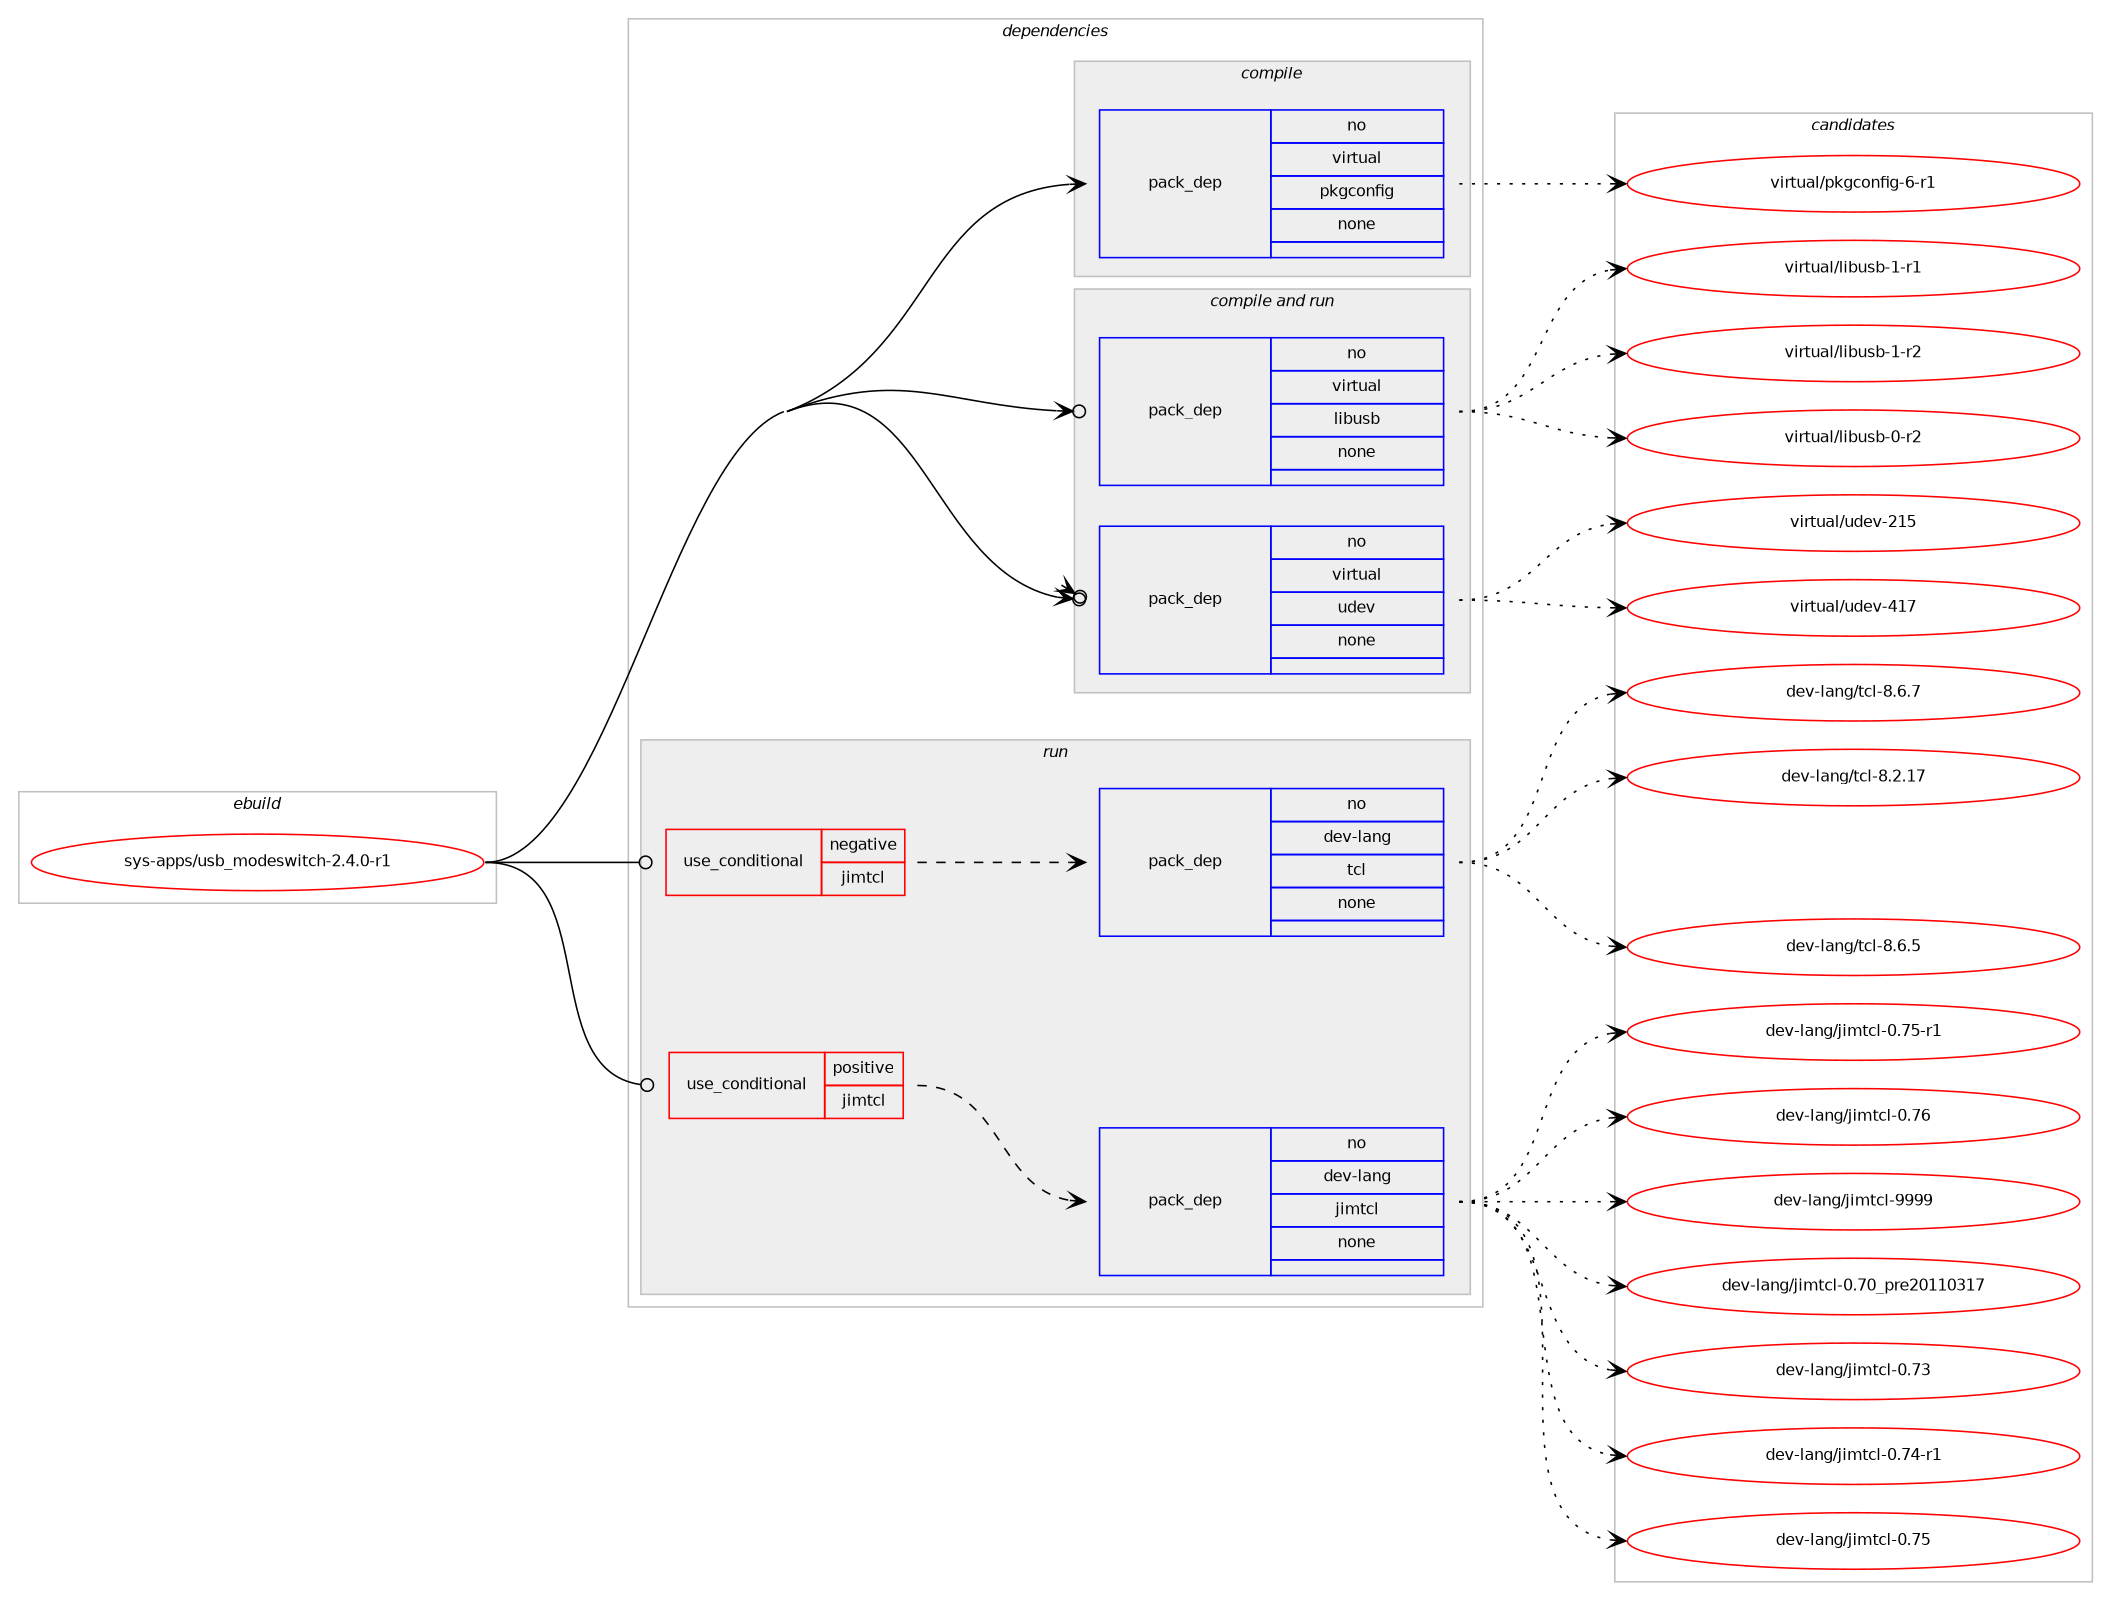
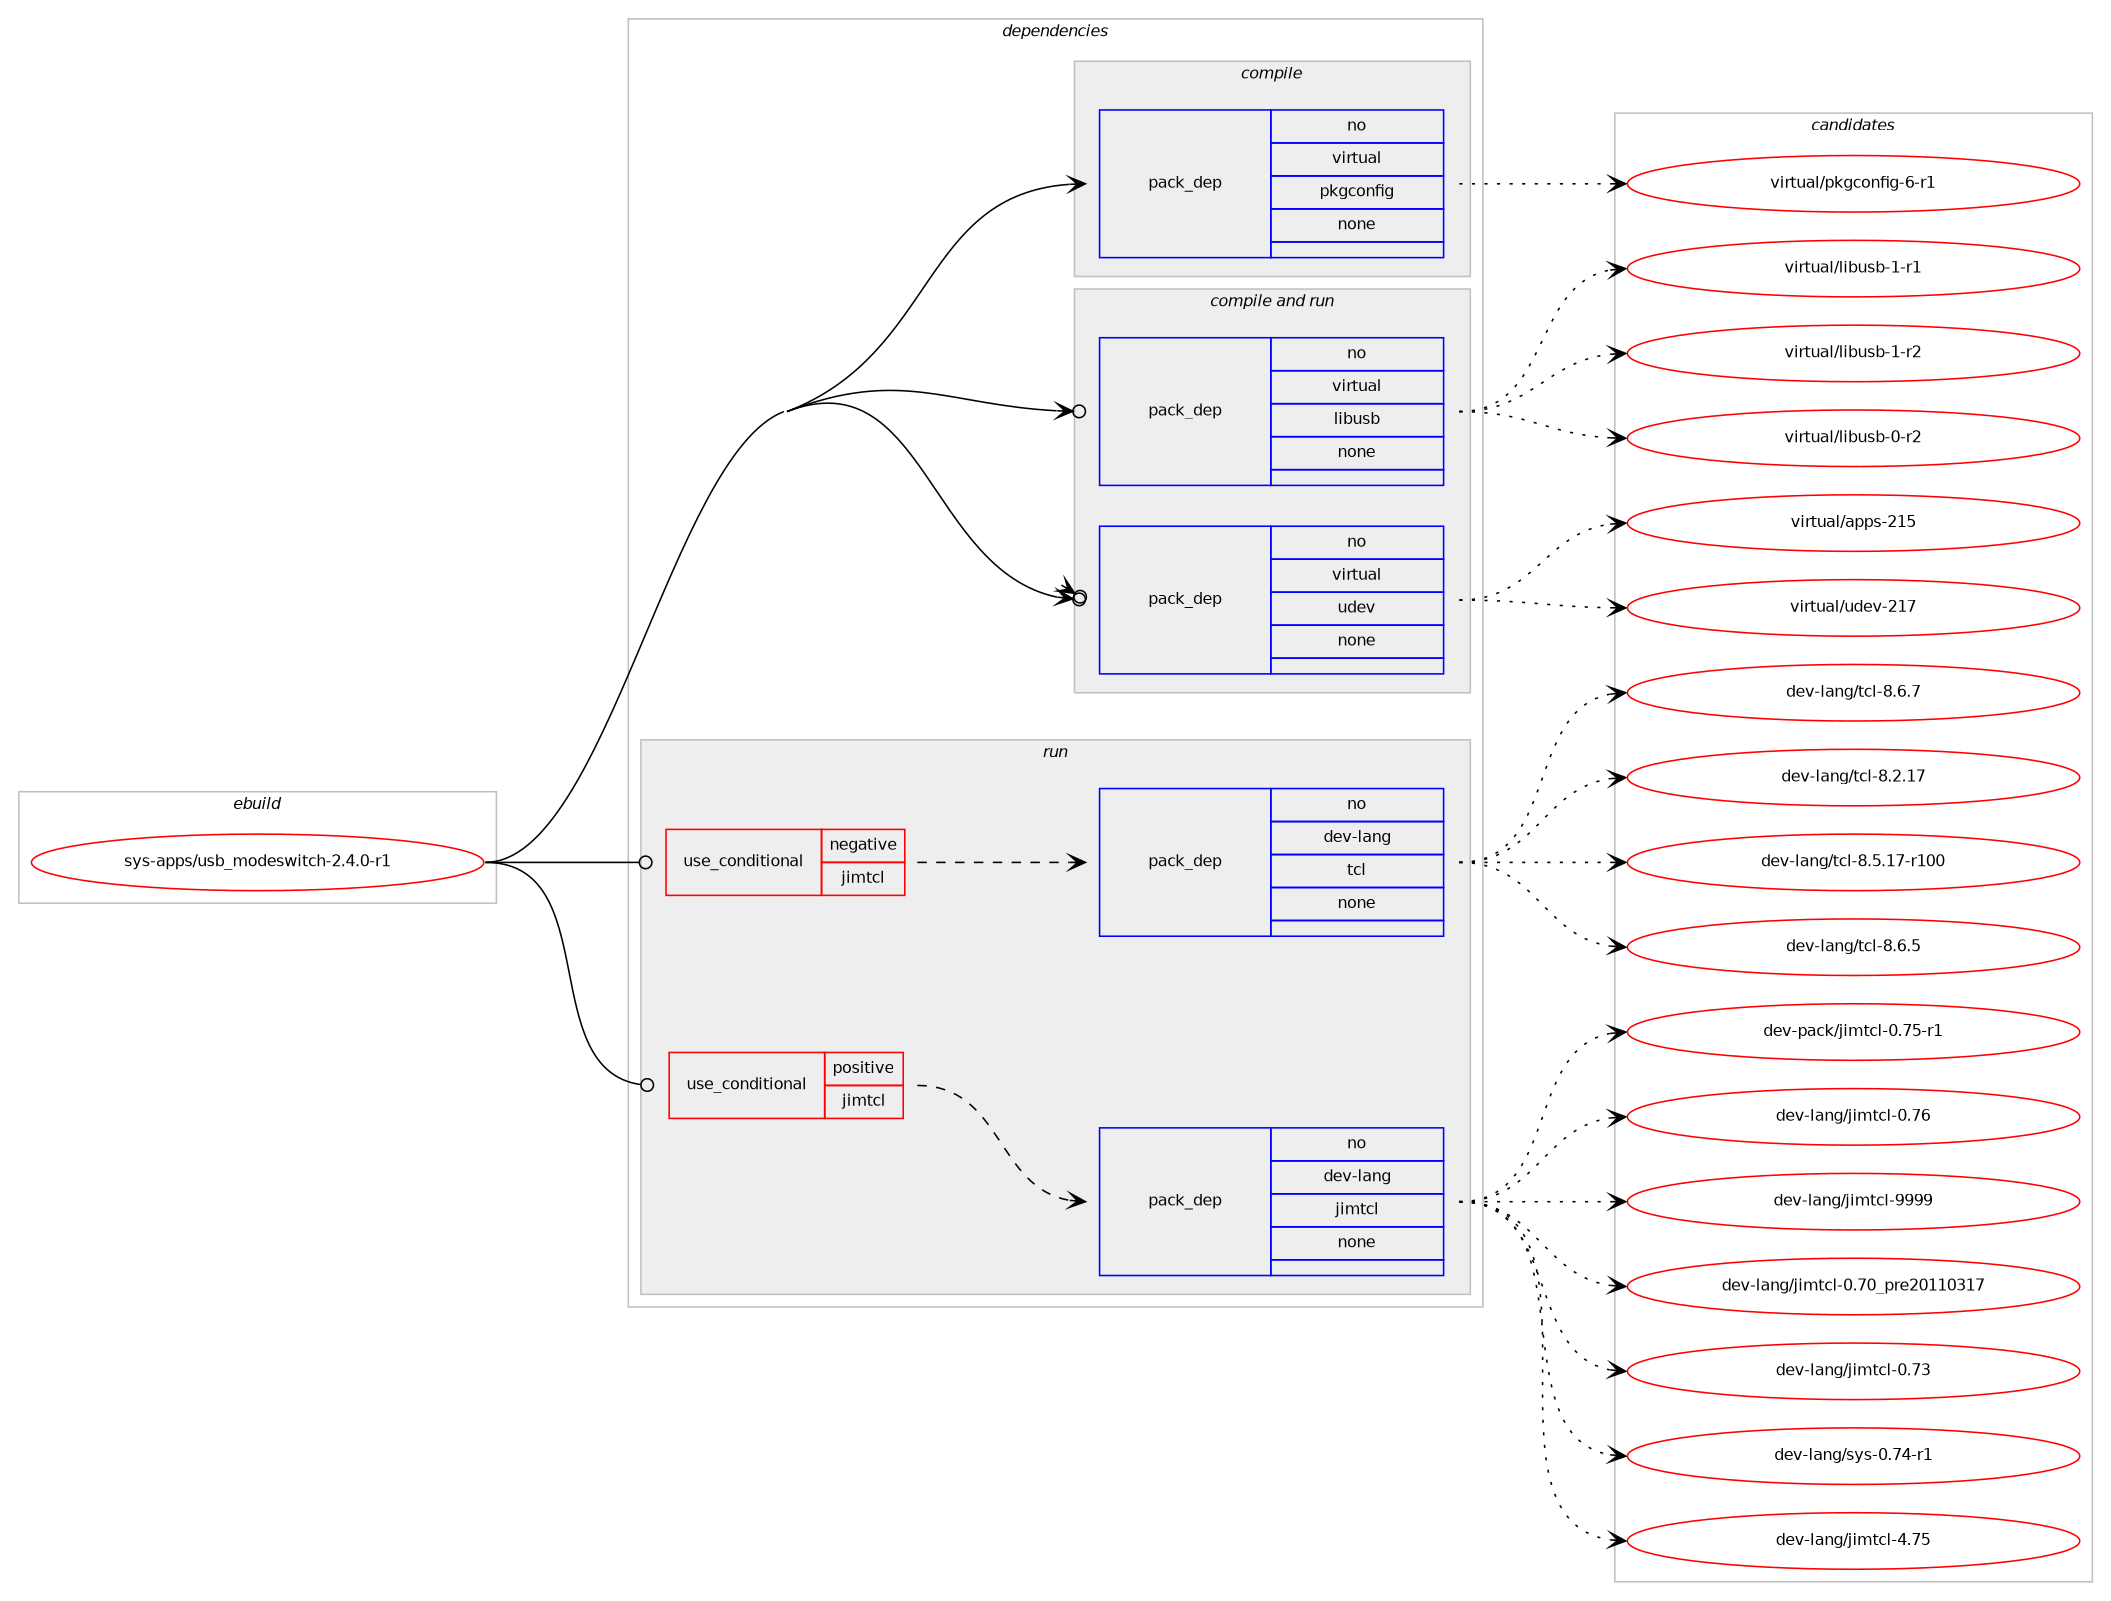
(1854, 523) -> (1854, 523)
(1854, 608) -> (1854, 608)
none -> (1854, 862)
(1854, 1032) -> (1854, 1032)
(1854, 1456) -> (1854, 1456)
(1854, 1541) -> (1854, 1541)
